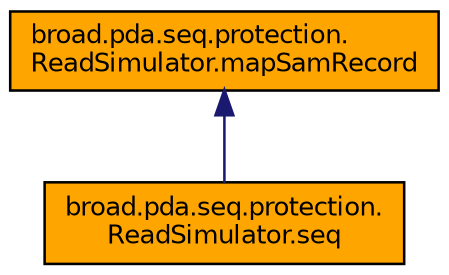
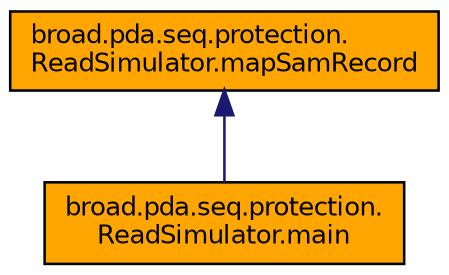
(224, 223) -> (224, 223)
